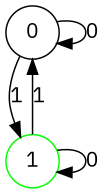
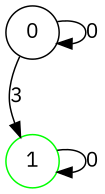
(17, 97) -> (17, 97)
(33, 104) -> none
